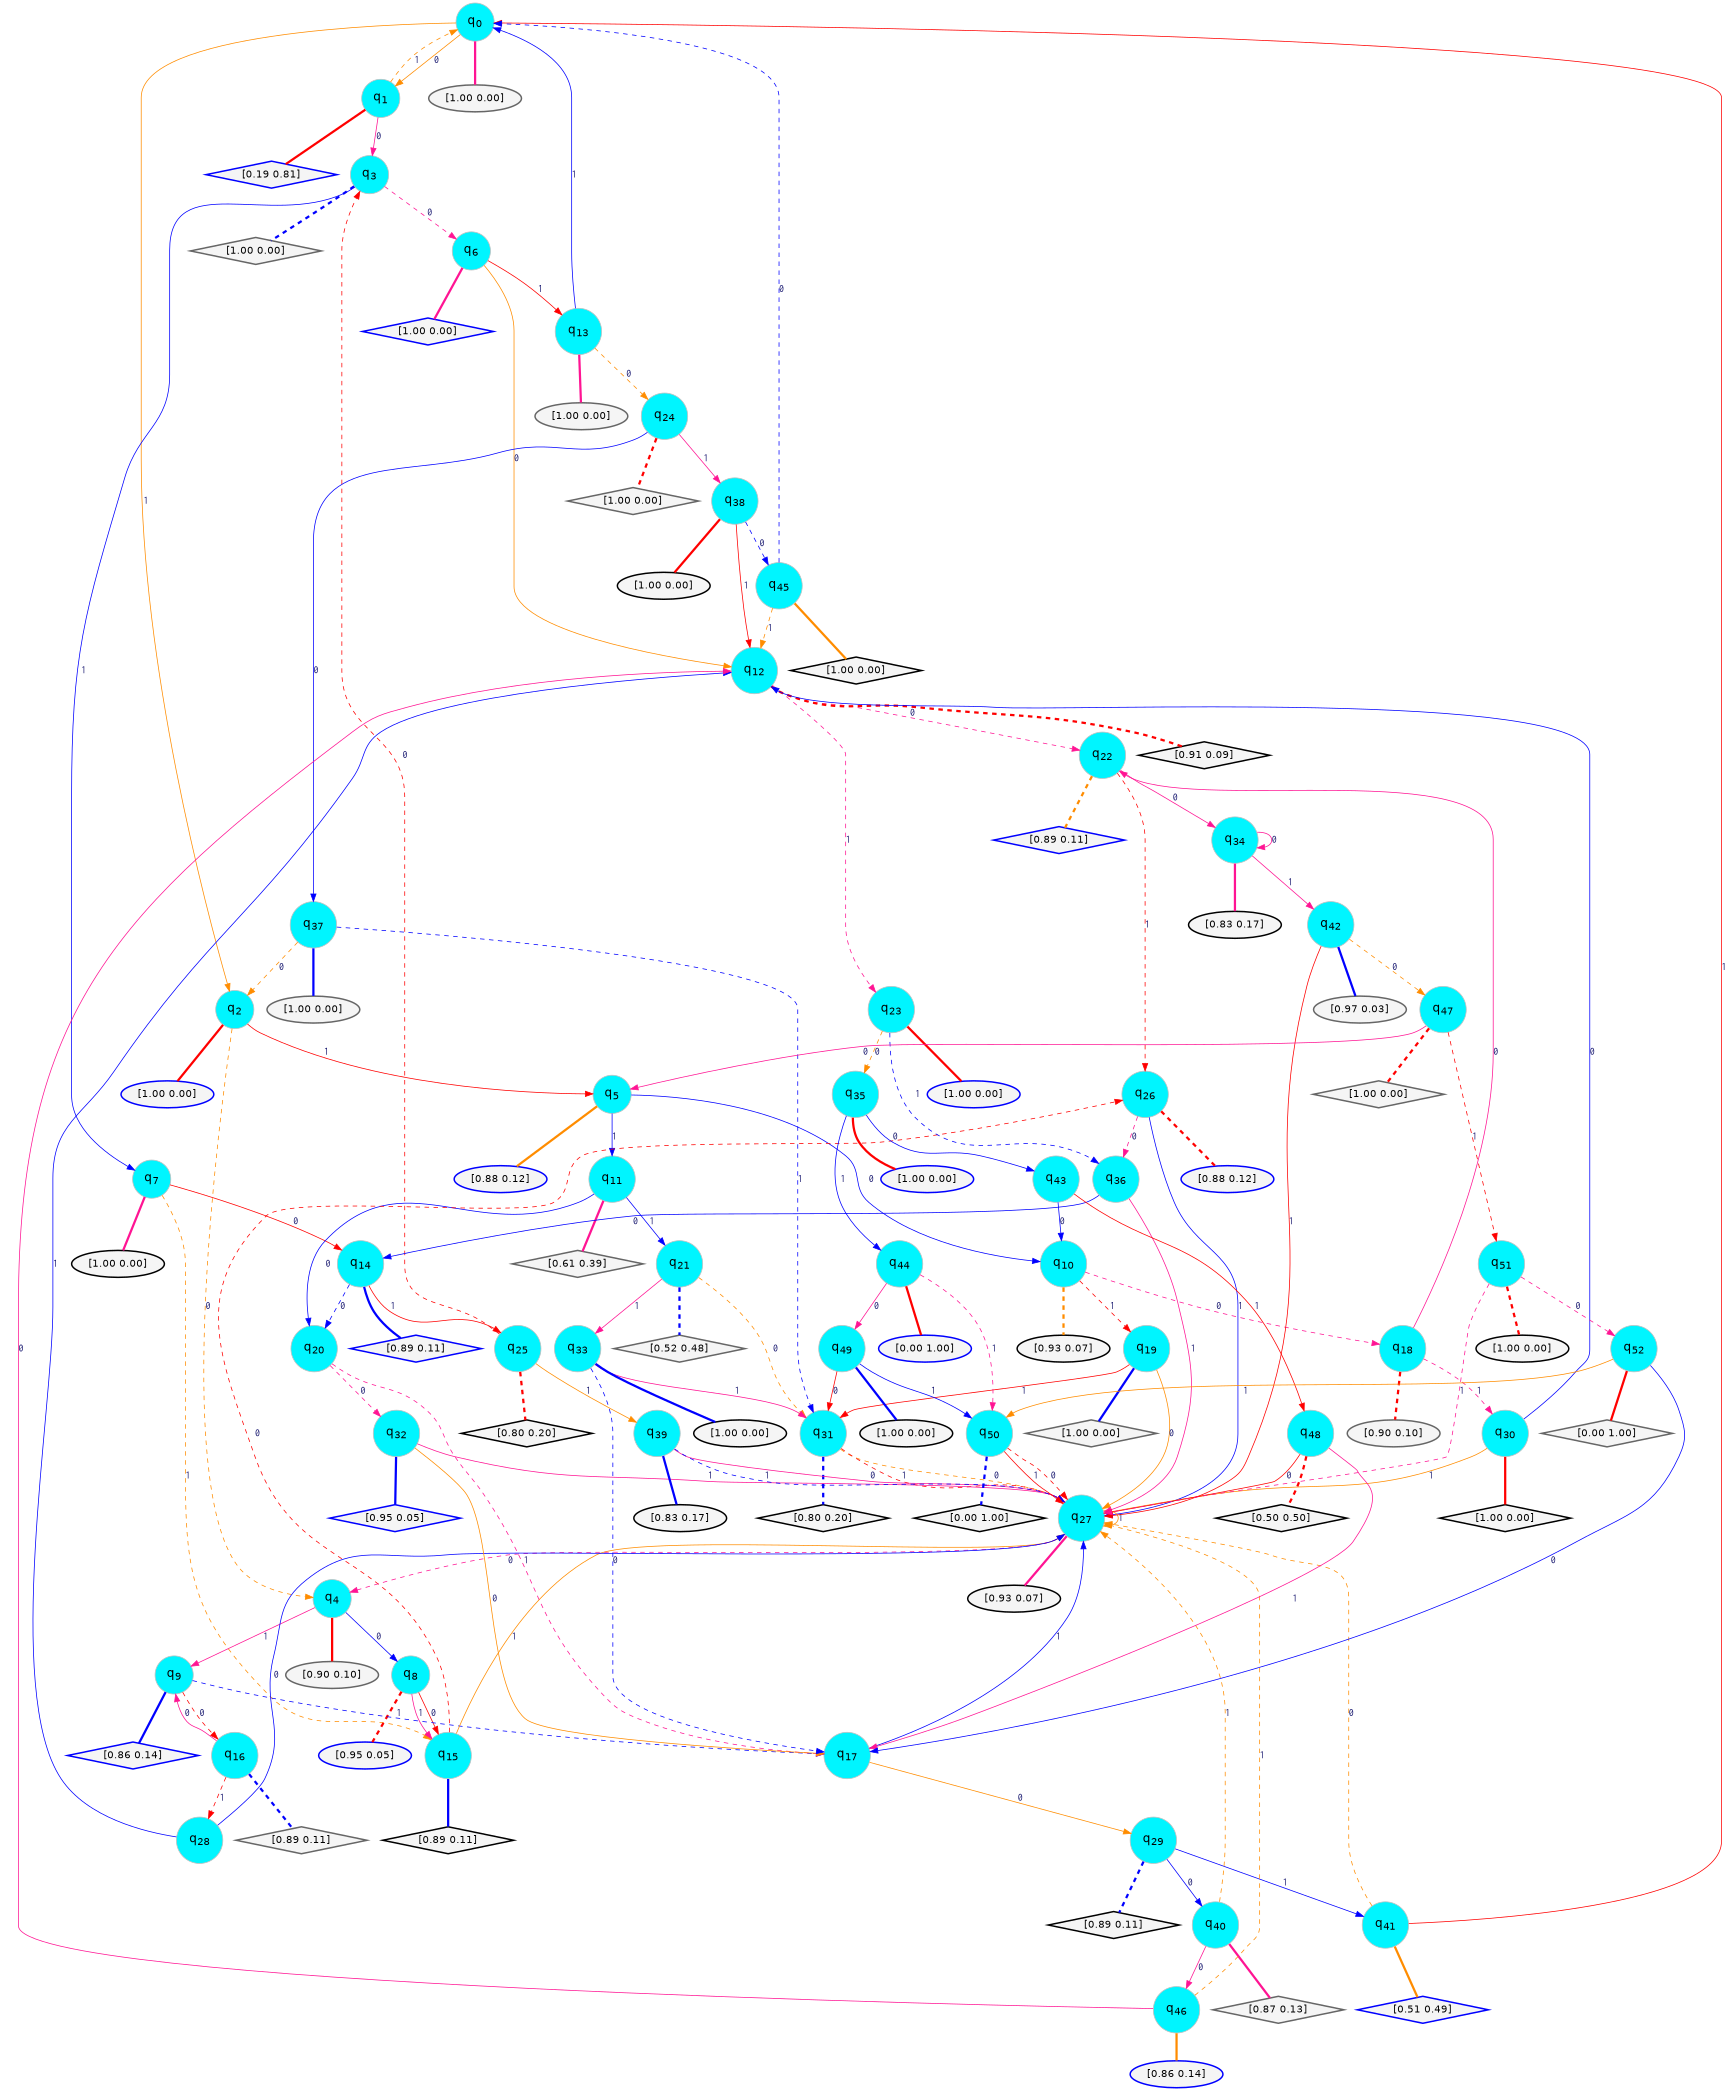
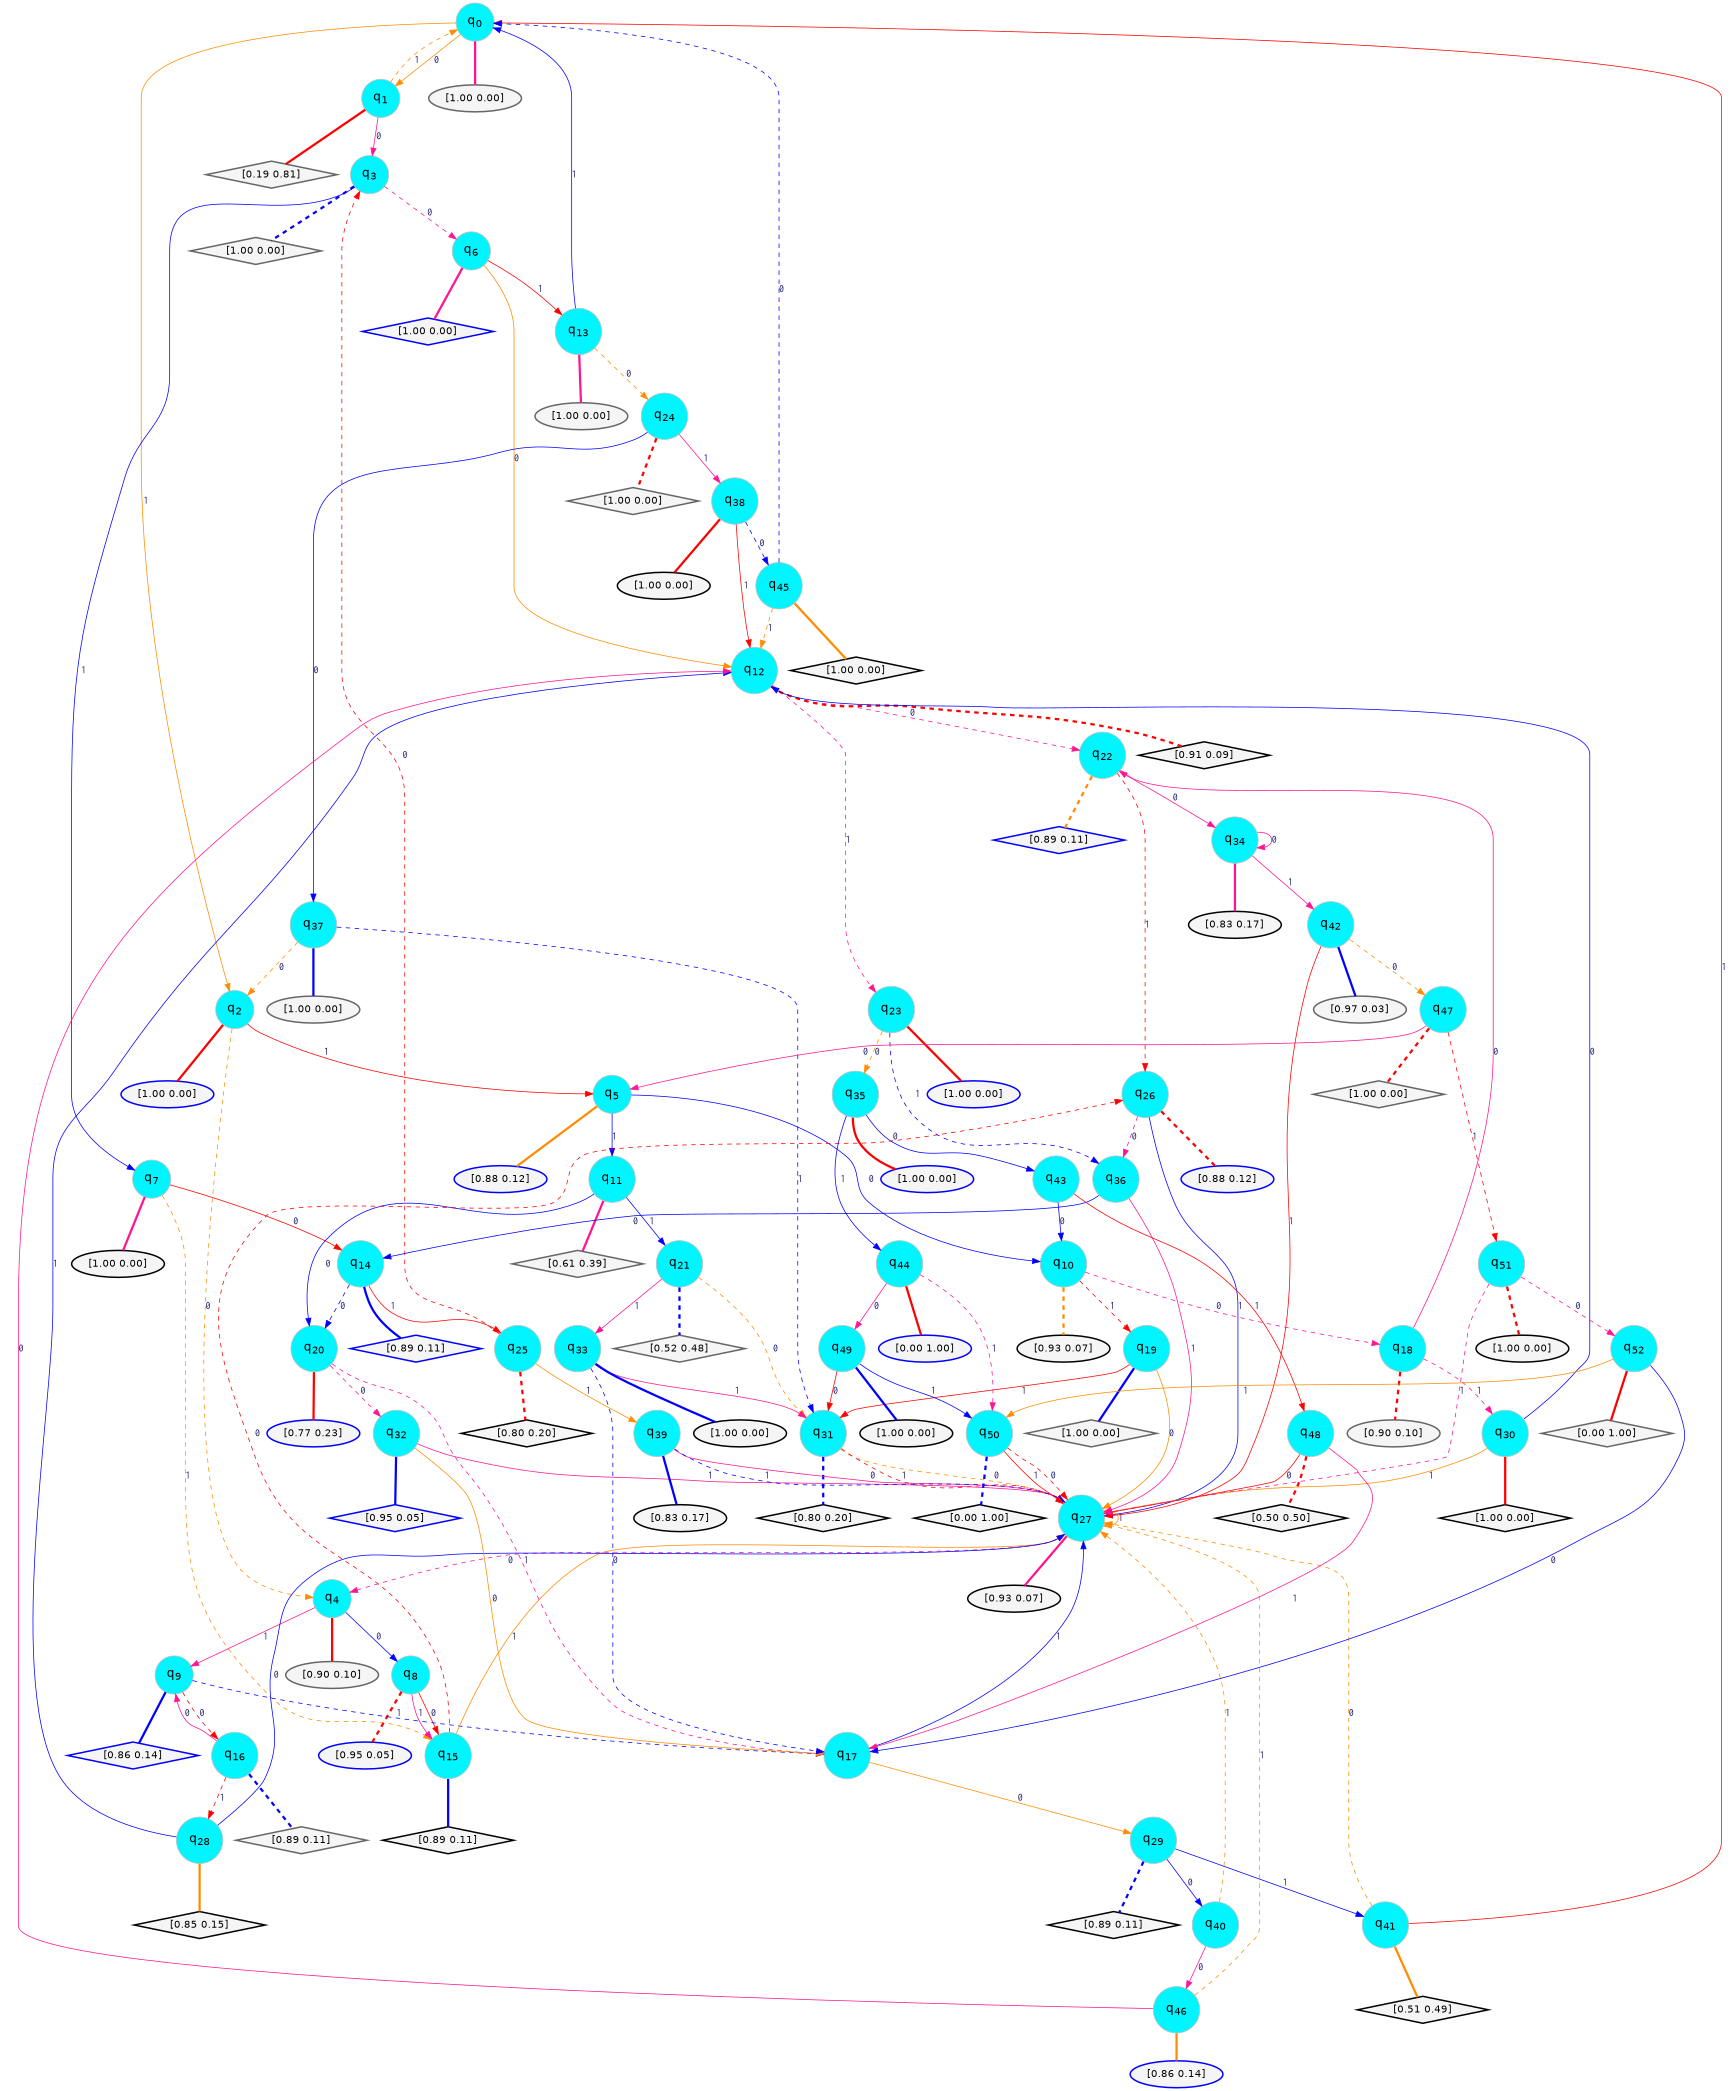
(271, 175) -> (271, 175)
none -> (313, 1433)
none -> (200, 1925)
(1278, 2010) -> none
(1423, 2010) -> (1423, 2010)
